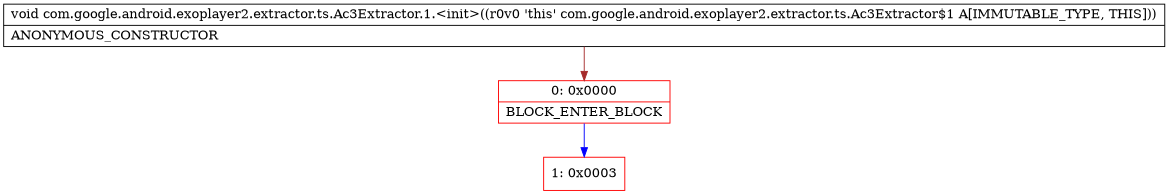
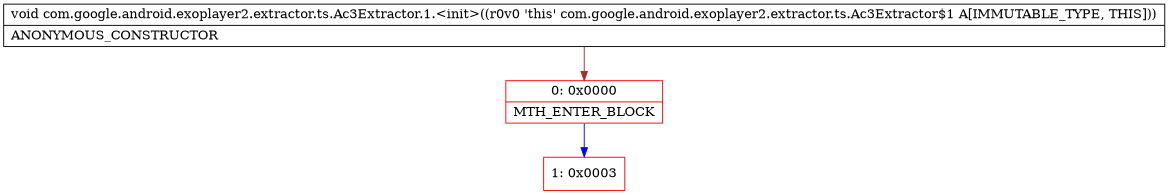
(584, 112) -> (584, 112)
